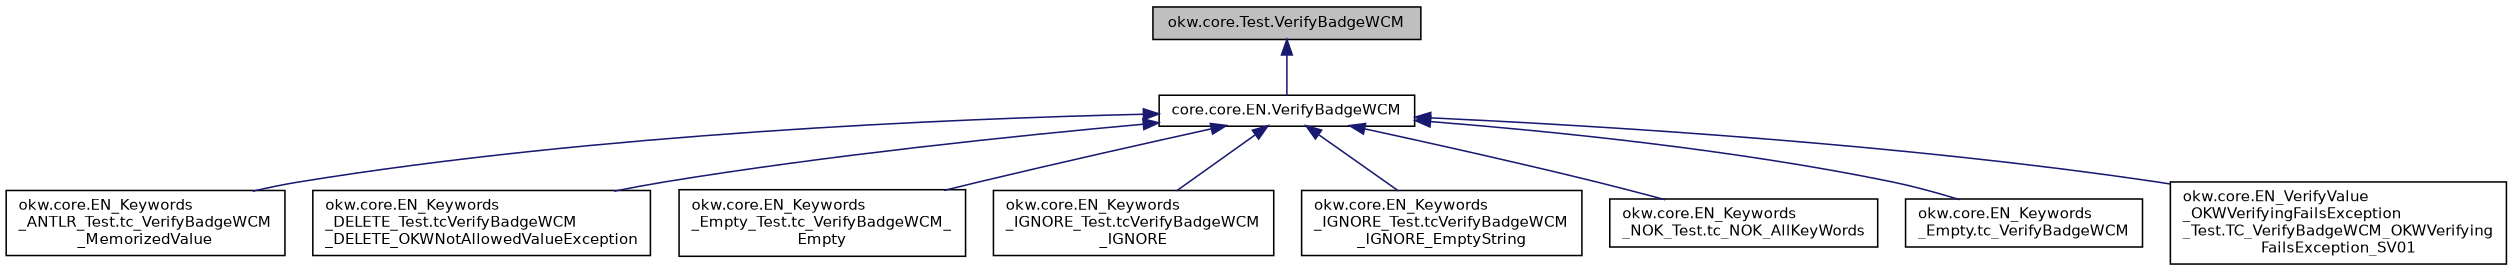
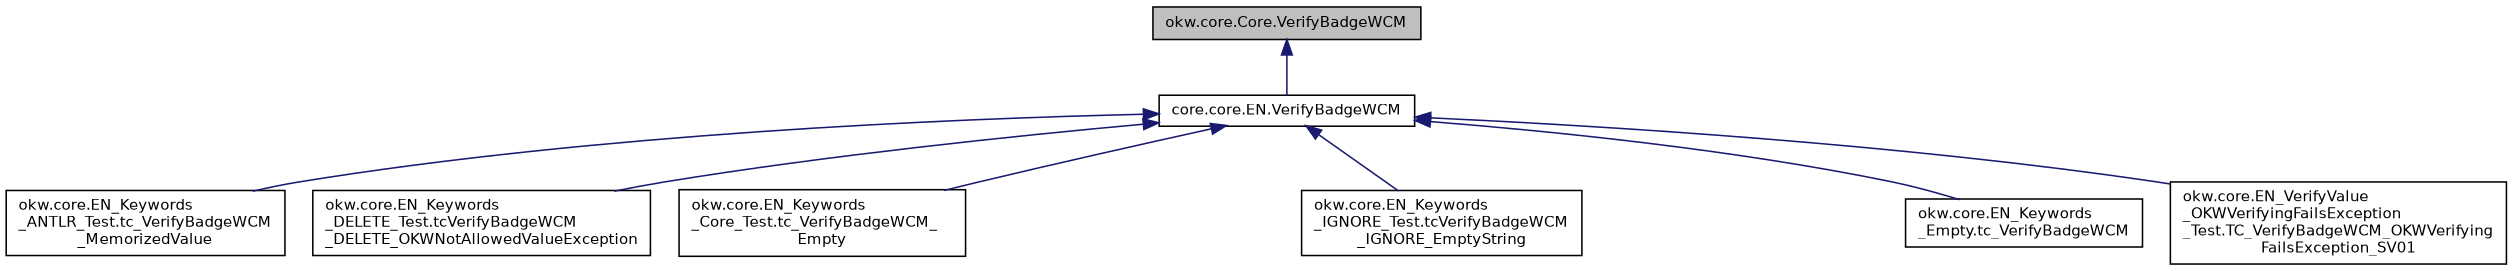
(1287, 23) -> (1287, 23)
(822, 223) -> (822, 223)
(1134, 223) -> none
(1744, 223) -> none
